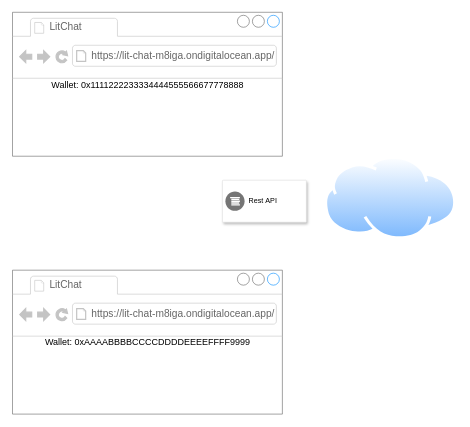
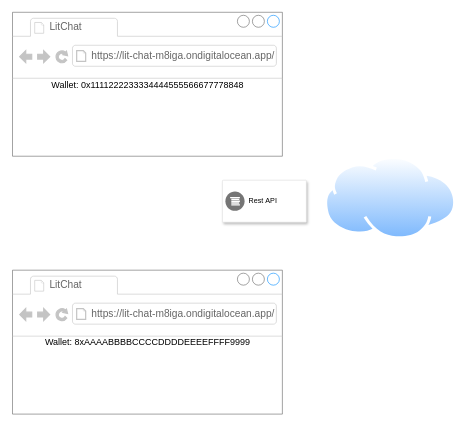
(148, 84) -> (148, 84)
(148, 342) -> (148, 342)
